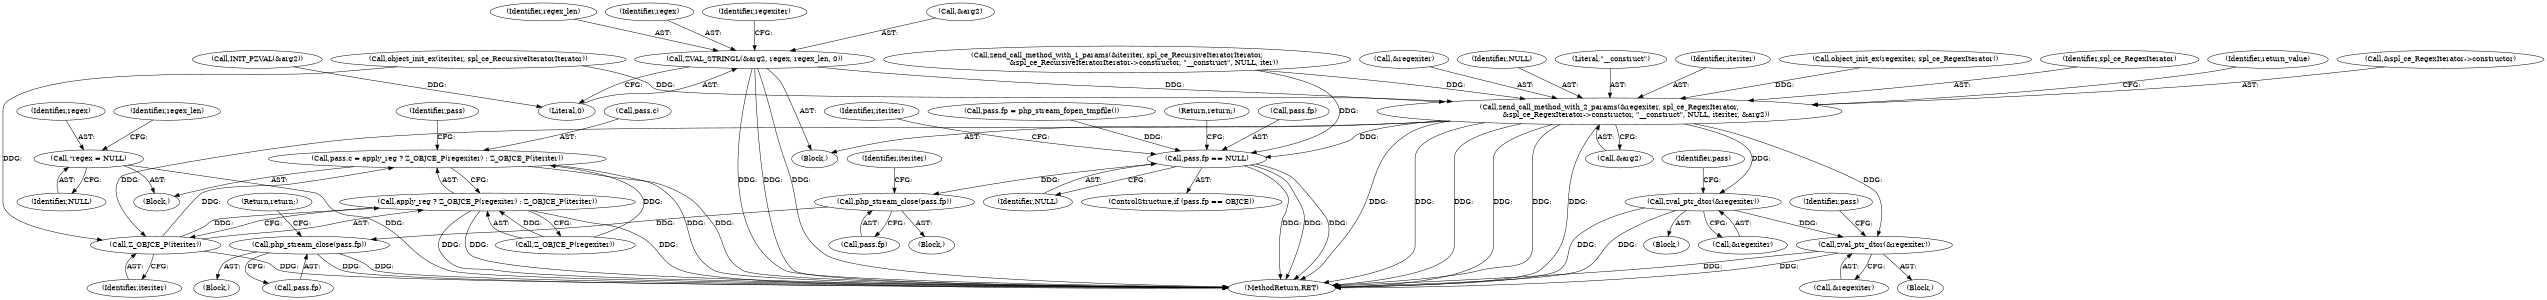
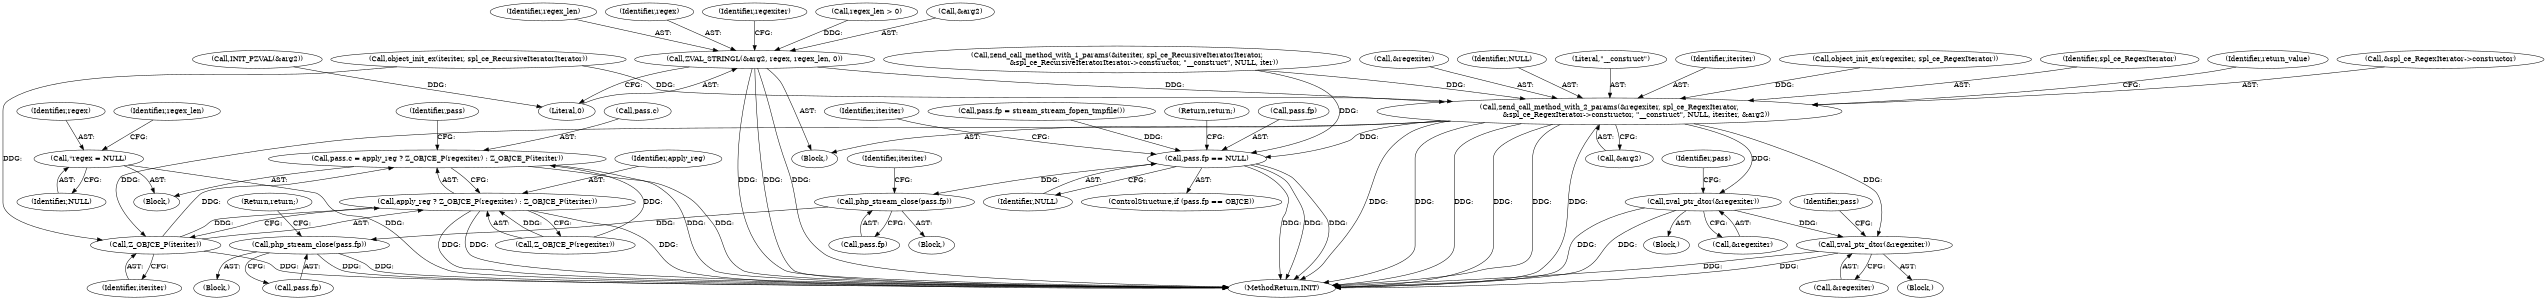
none -> (867, 12)
(1042, 111) -> (1042, 111)
none -> (668, 159)
(1282, 288) -> (1282, 288)
